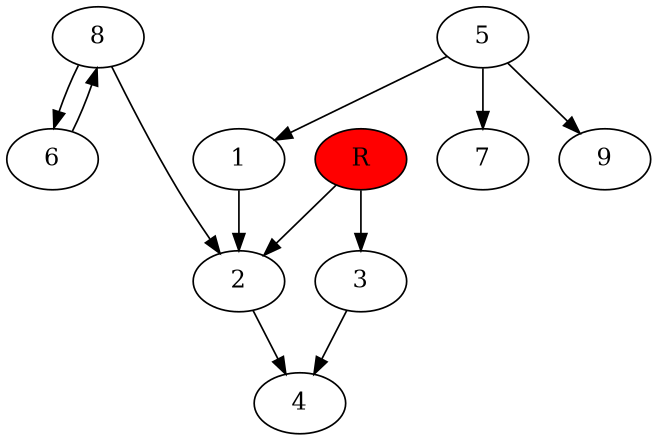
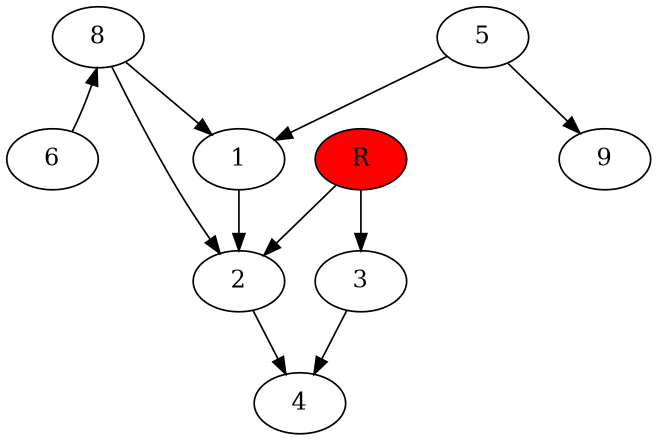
(68, 88) -> (162, 93)
(483, 159) -> none
